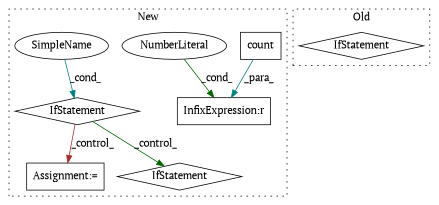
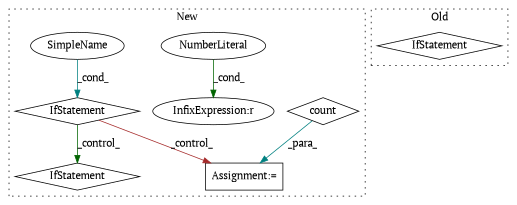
(261, 46) -> (323, 111)
(244, 75) -> (289, 139)
(224, 111) -> (213, 111)
